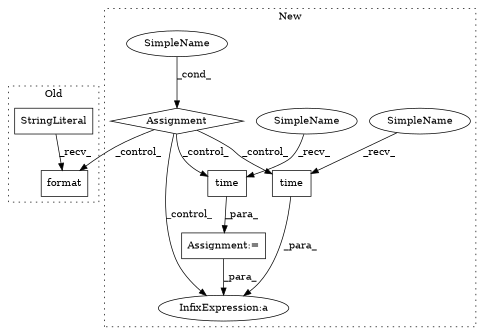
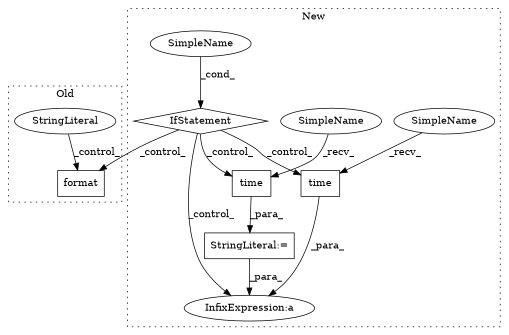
(54, 121) -> (65, 121)
(177, 121) -> (201, 121)
(76, 152) -> (97, 152)
(224, 246) -> (249, 246)
